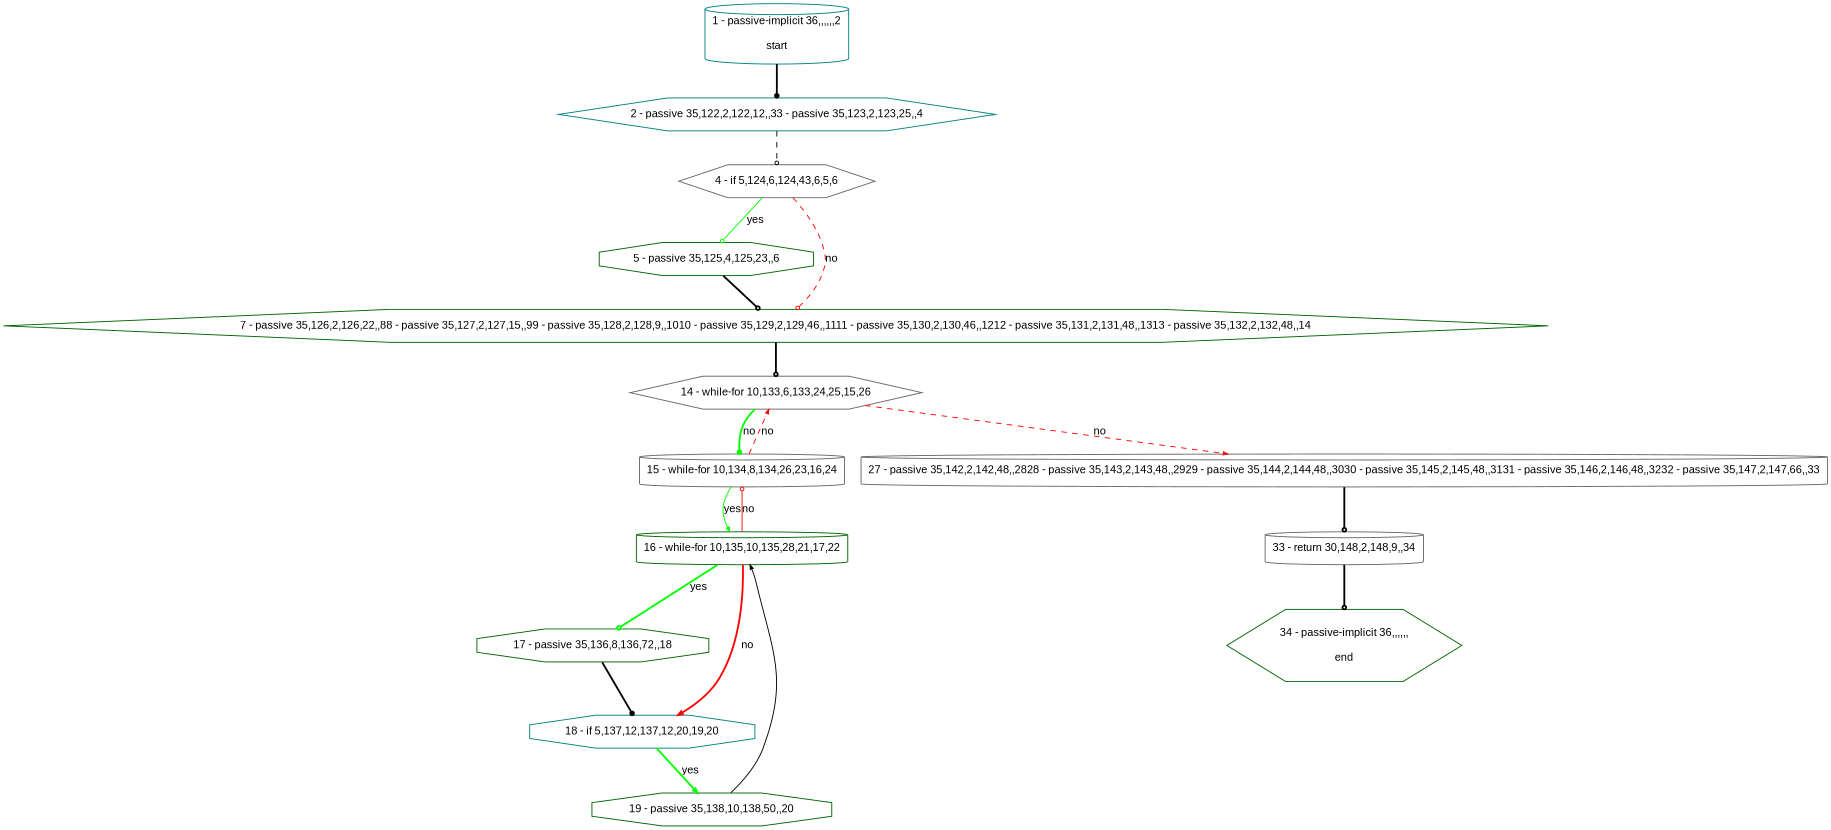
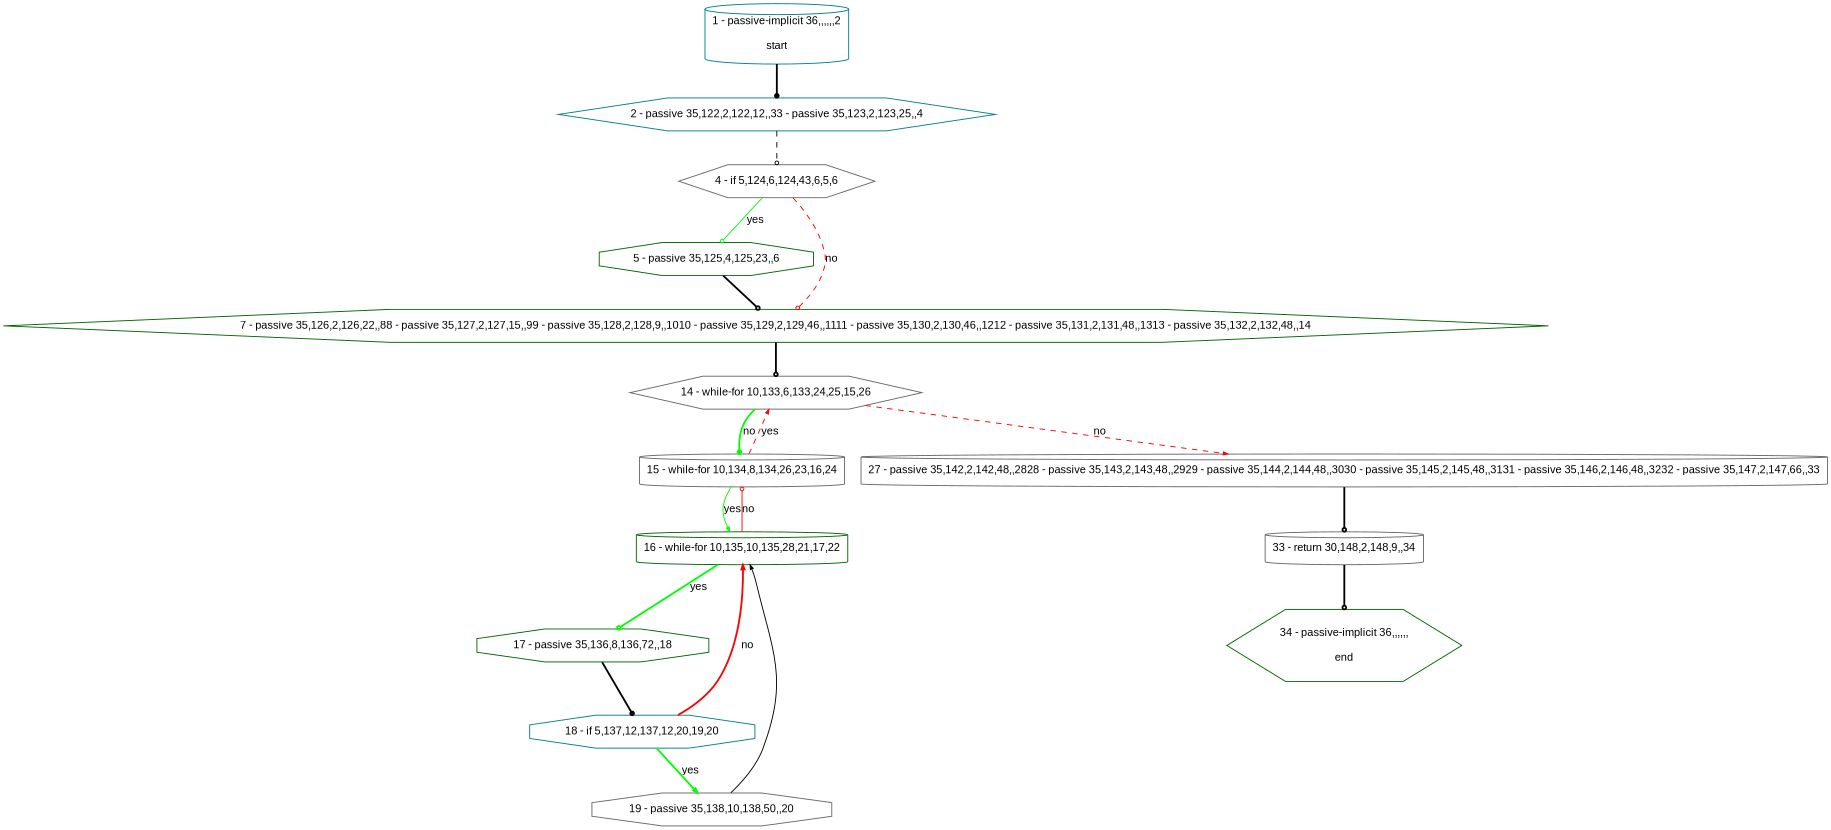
(768, 432) -> (770, 432)
(733, 648) -> (731, 653)
(712, 809) -> (712, 809)
